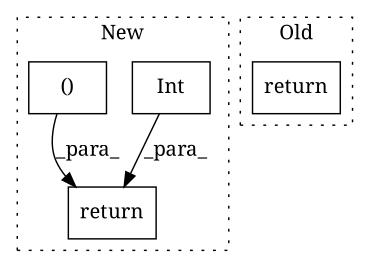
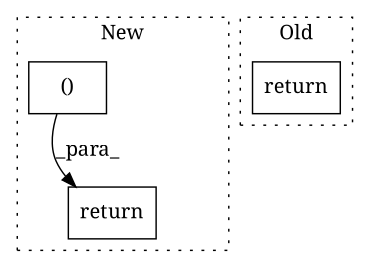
(171, 88) -> none
